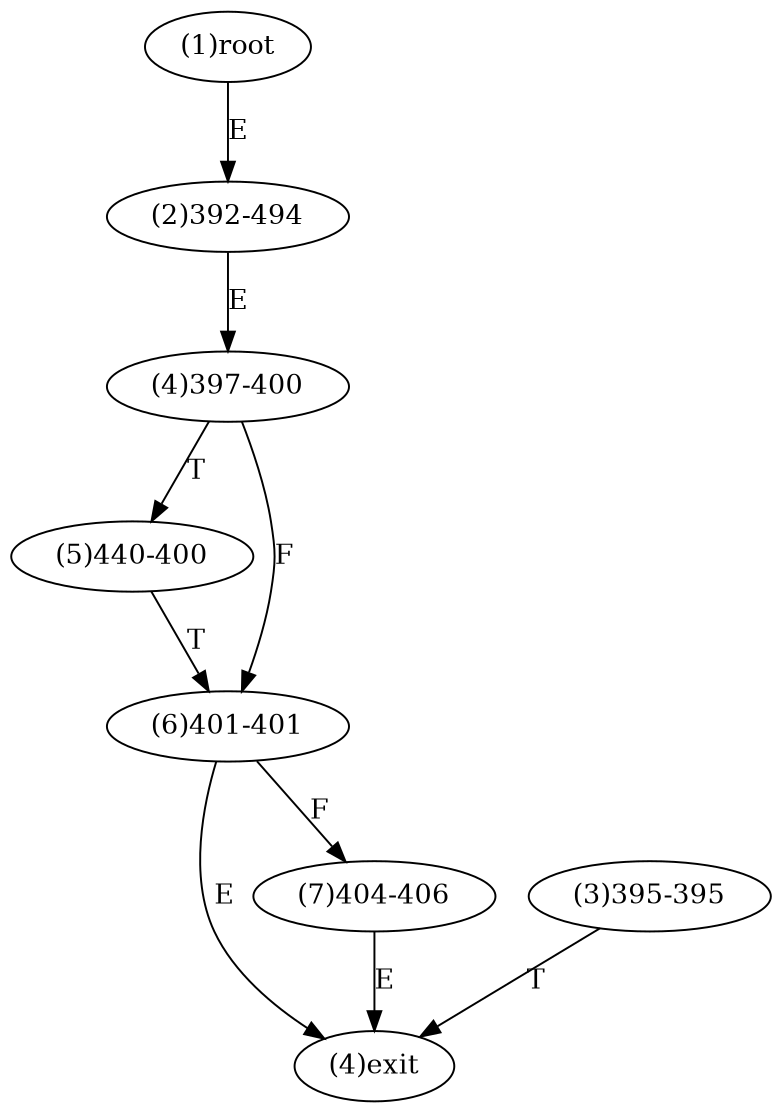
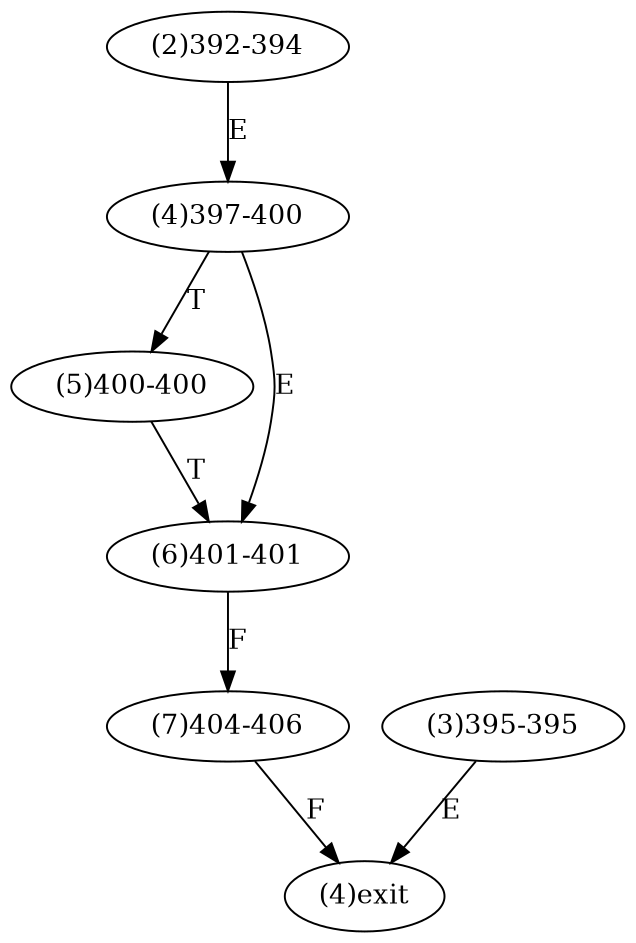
(228, 47) -> none
(228, 217) -> (228, 47)
(132, 557) -> (132, 387)
(285, 557) -> (286, 387)
(208, 914) -> none
(385, 981) -> (316, 811)
(537, 981) -> (452, 811)
